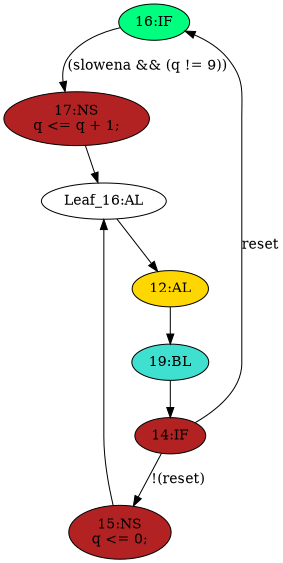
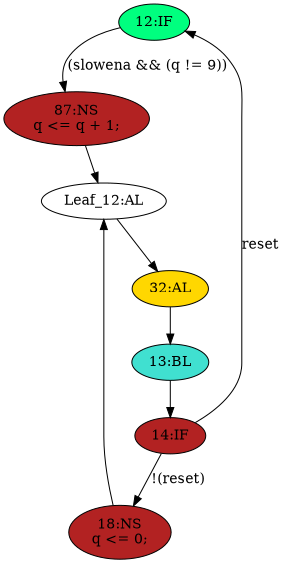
(154, 22) -> (154, 22)
(77, 119) -> (77, 119)
(104, 201) -> (104, 201)
(170, 289) -> (170, 289)
(170, 362) -> (170, 362)
(120, 532) -> (120, 532)
